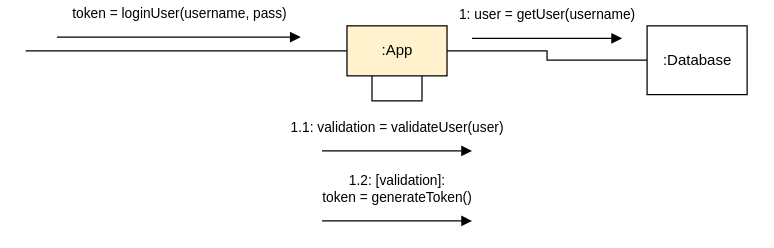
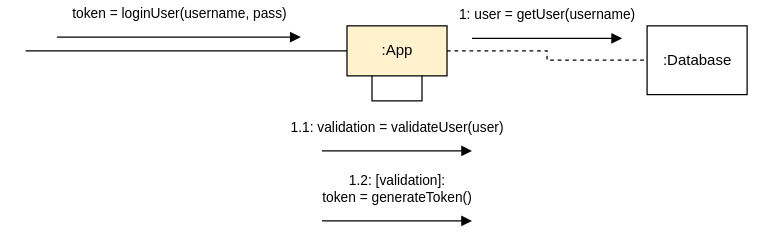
(547, 56) -> (547, 56)
